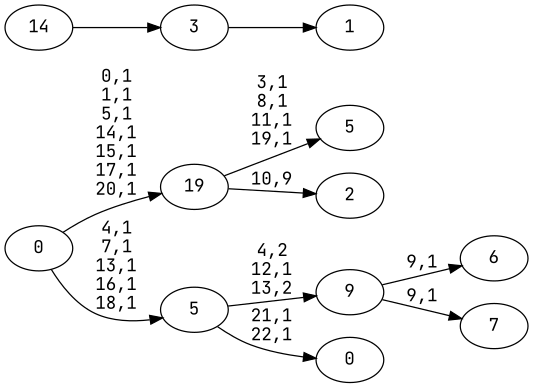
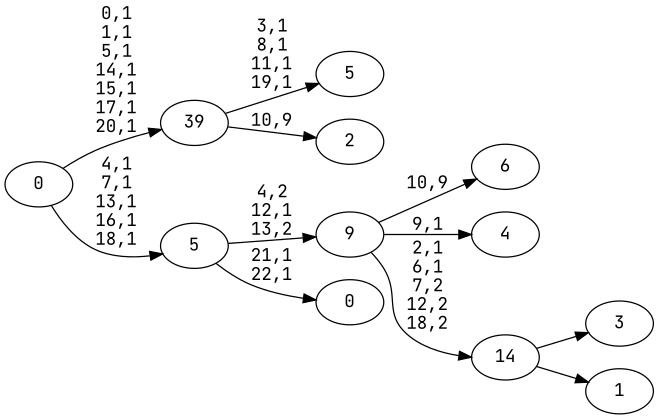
(266, 28) -> (556, 373)
(194, 187) -> (194, 123)
(422, 263) -> (428, 184)
none -> (396, 320)
(494, 326) -> (505, 235)
